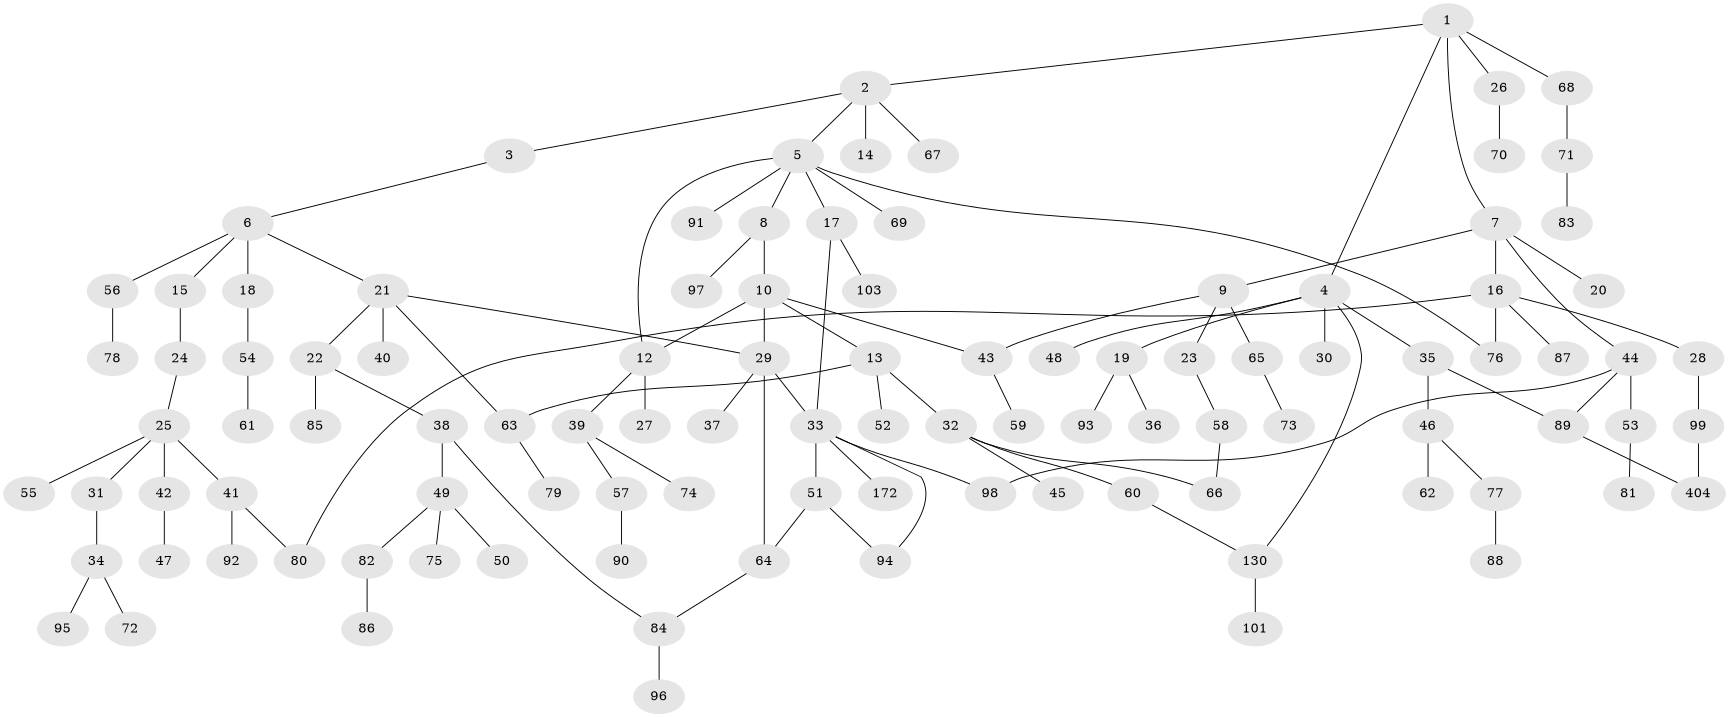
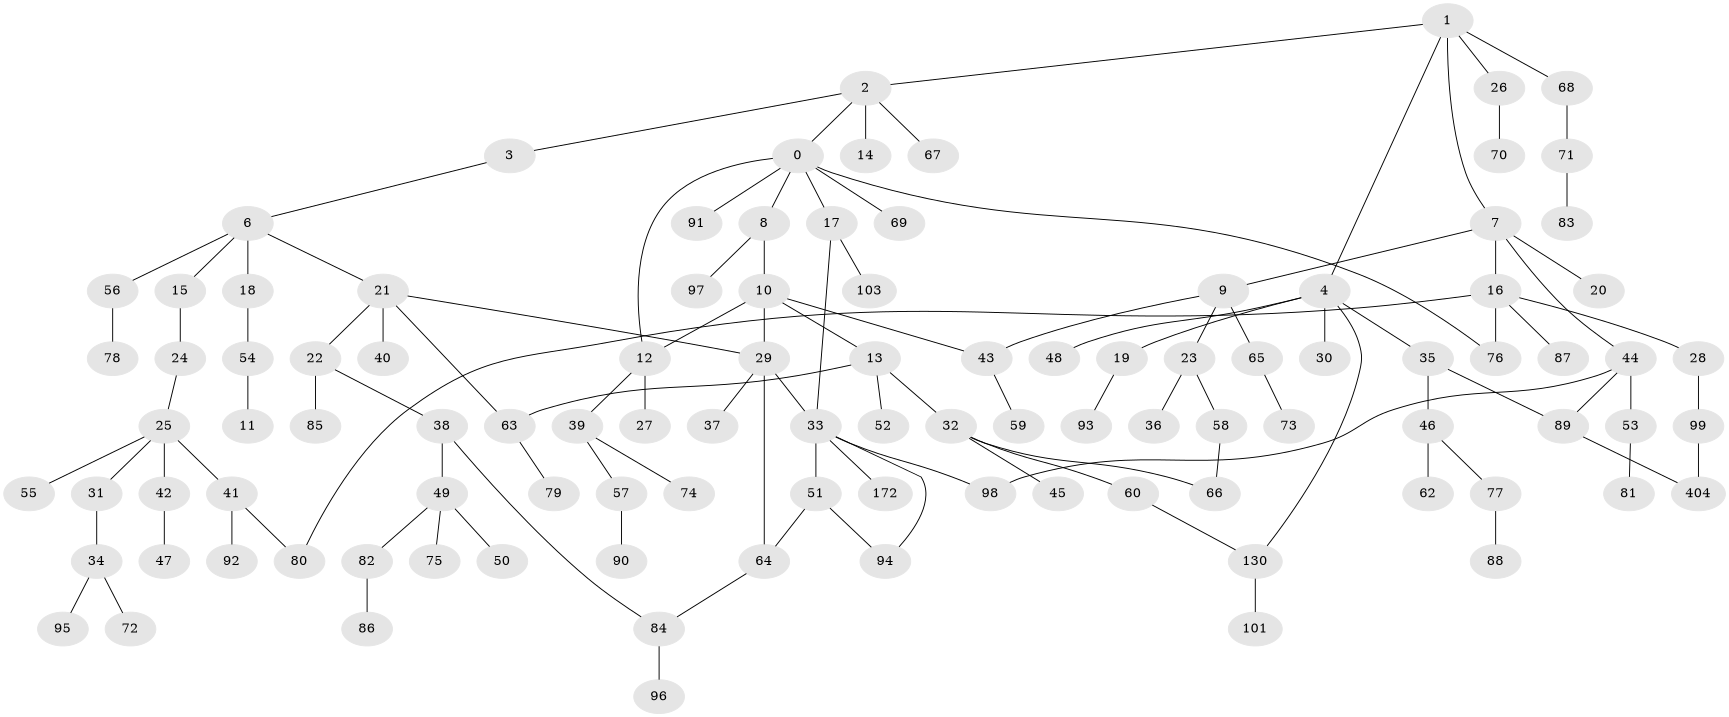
(798, 156) -> (798, 156)
(1138, 392) -> (1172, 392)
(248, 426) -> (248, 426)
